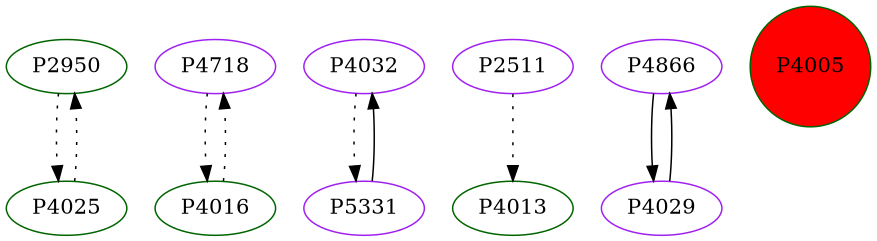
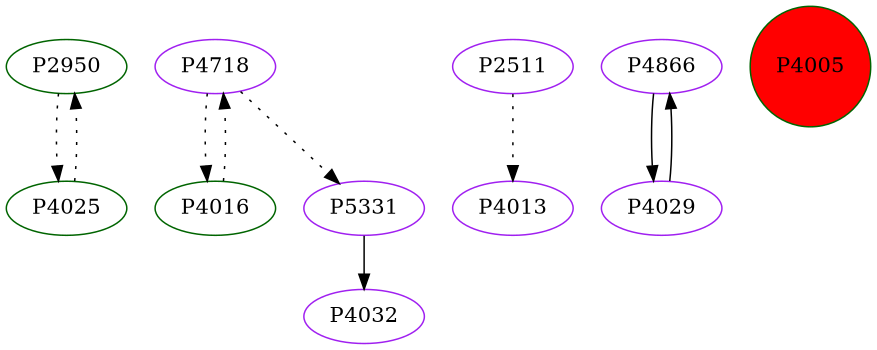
(354, 130) -> (284, 132)
(513, 208) -> (513, 208)
